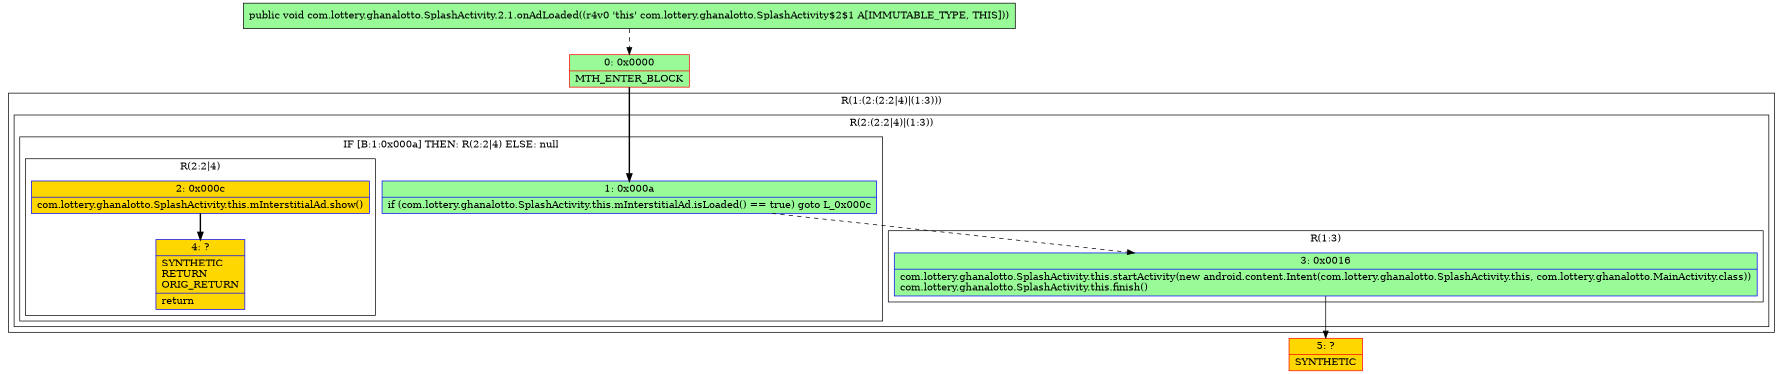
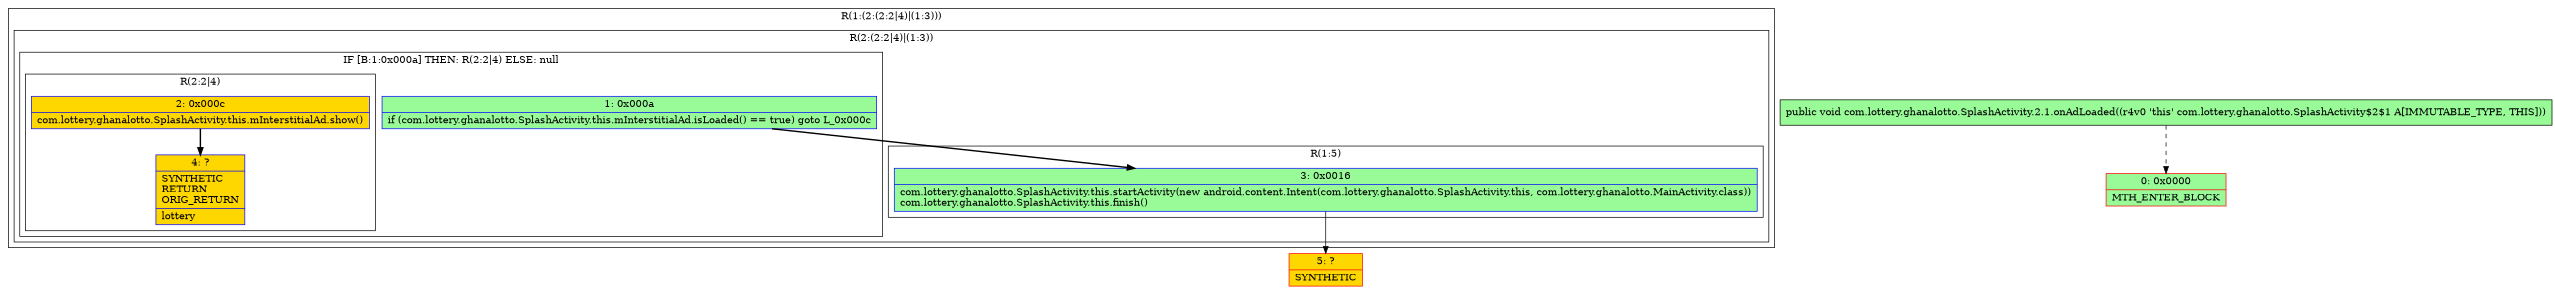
(629, 130) -> none
(976, 236) -> (976, 151)
(1326, 239) -> (1326, 154)
(178, 301) -> (179, 216)
